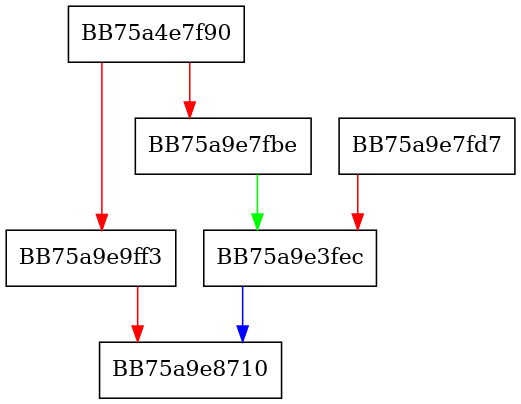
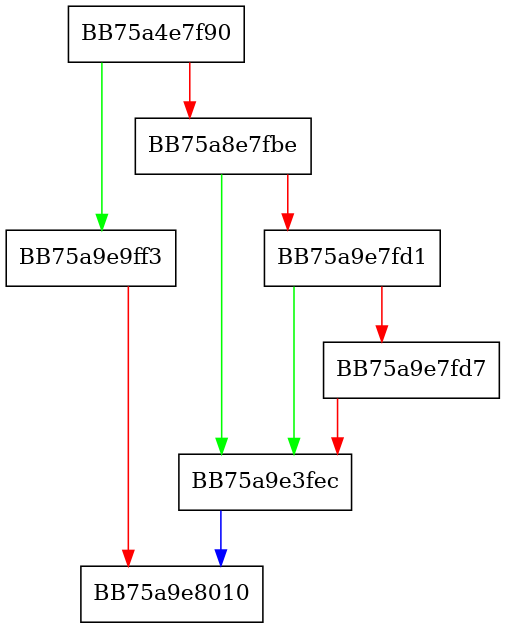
(102, 139) -> (102, 139)
(223, 146) -> (223, 146)
none -> (352, 258)
(191, 370) -> (172, 594)
